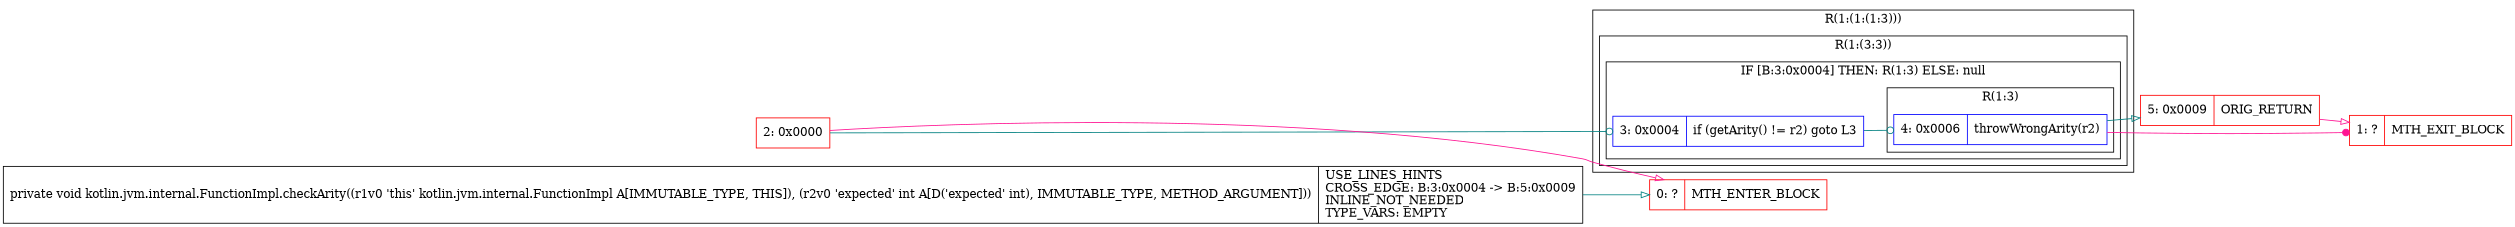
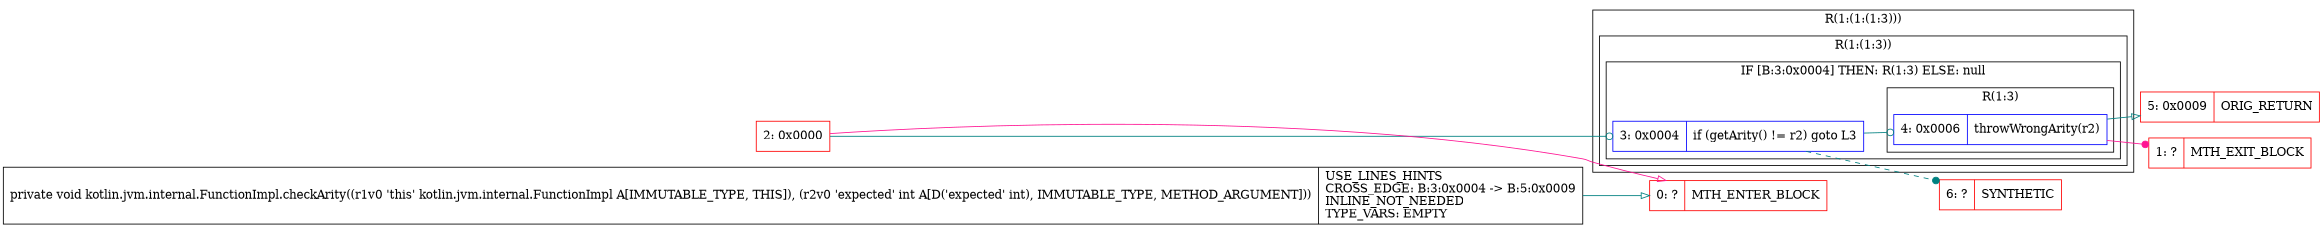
(1863, 46) -> (1863, 46)
(2330, 120) -> none
none -> (2000, 195)
